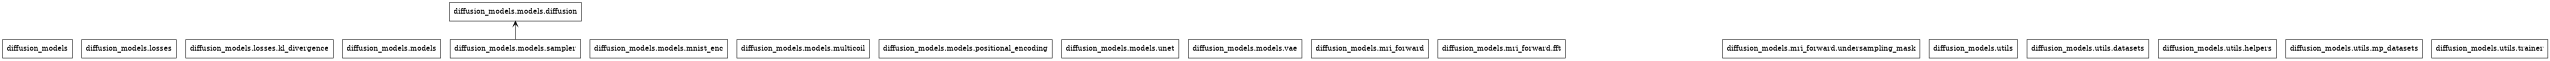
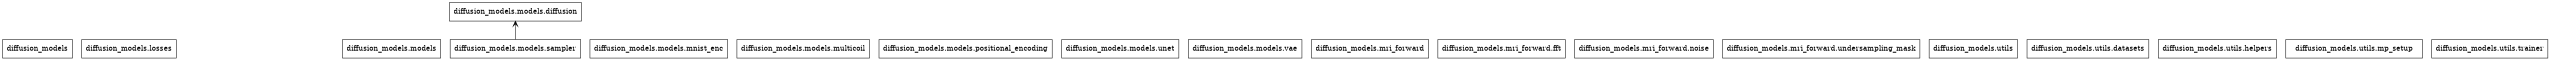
(260, 49) -> none
none -> (1644, 49)
(2354, 49) -> (2354, 49)
